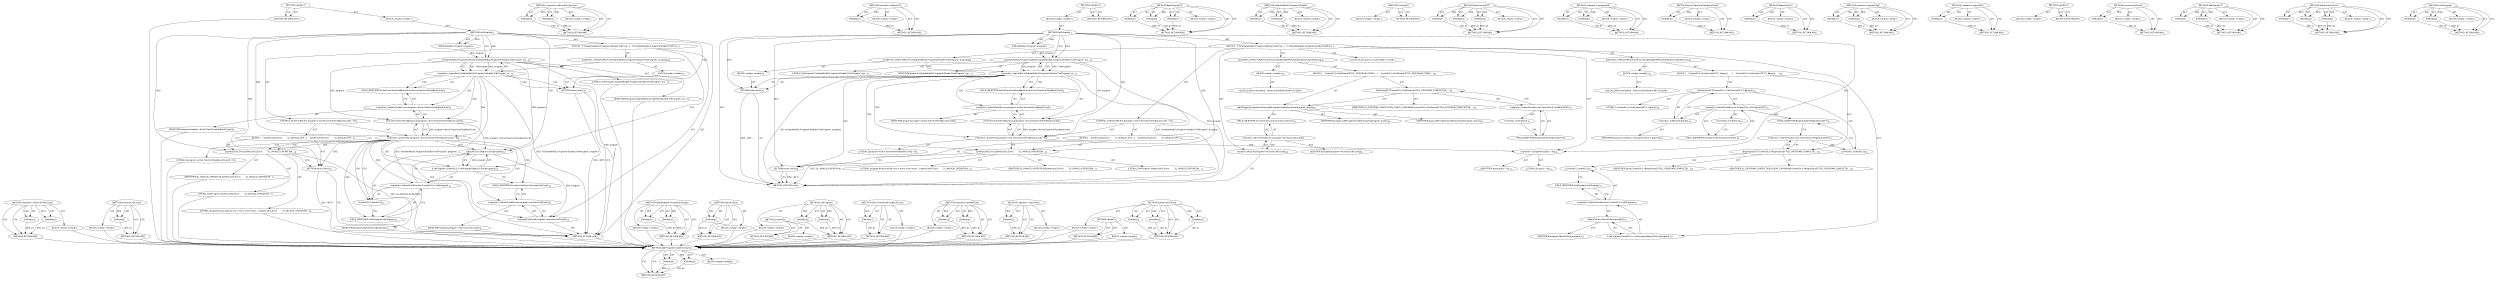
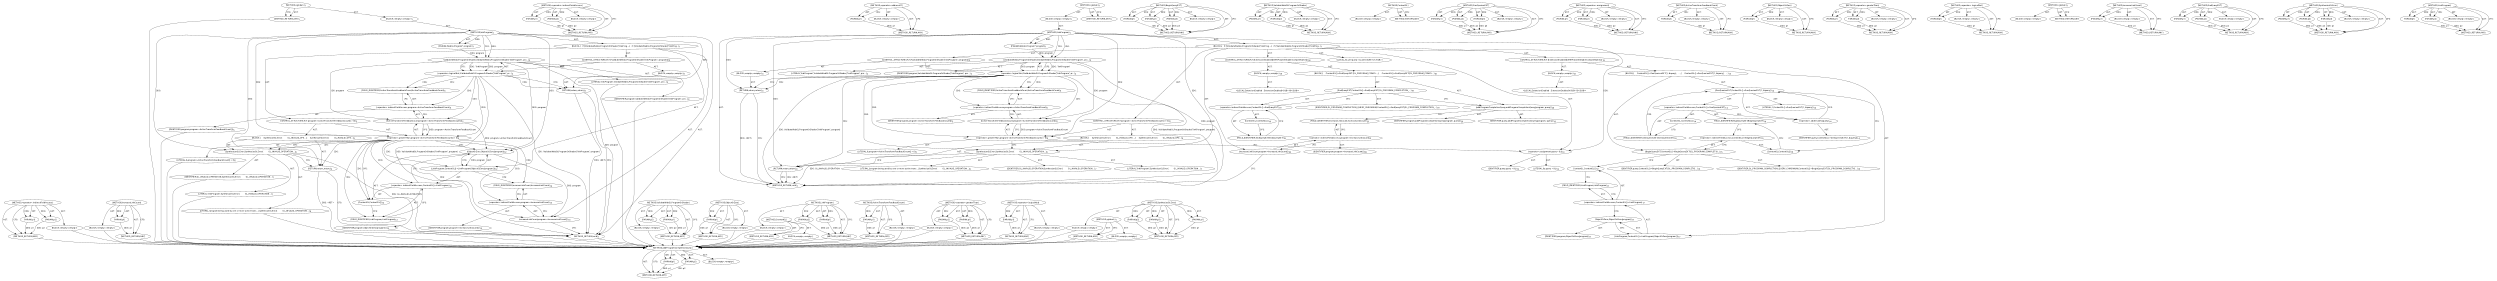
(1747, 127) -> (1662, 99)
